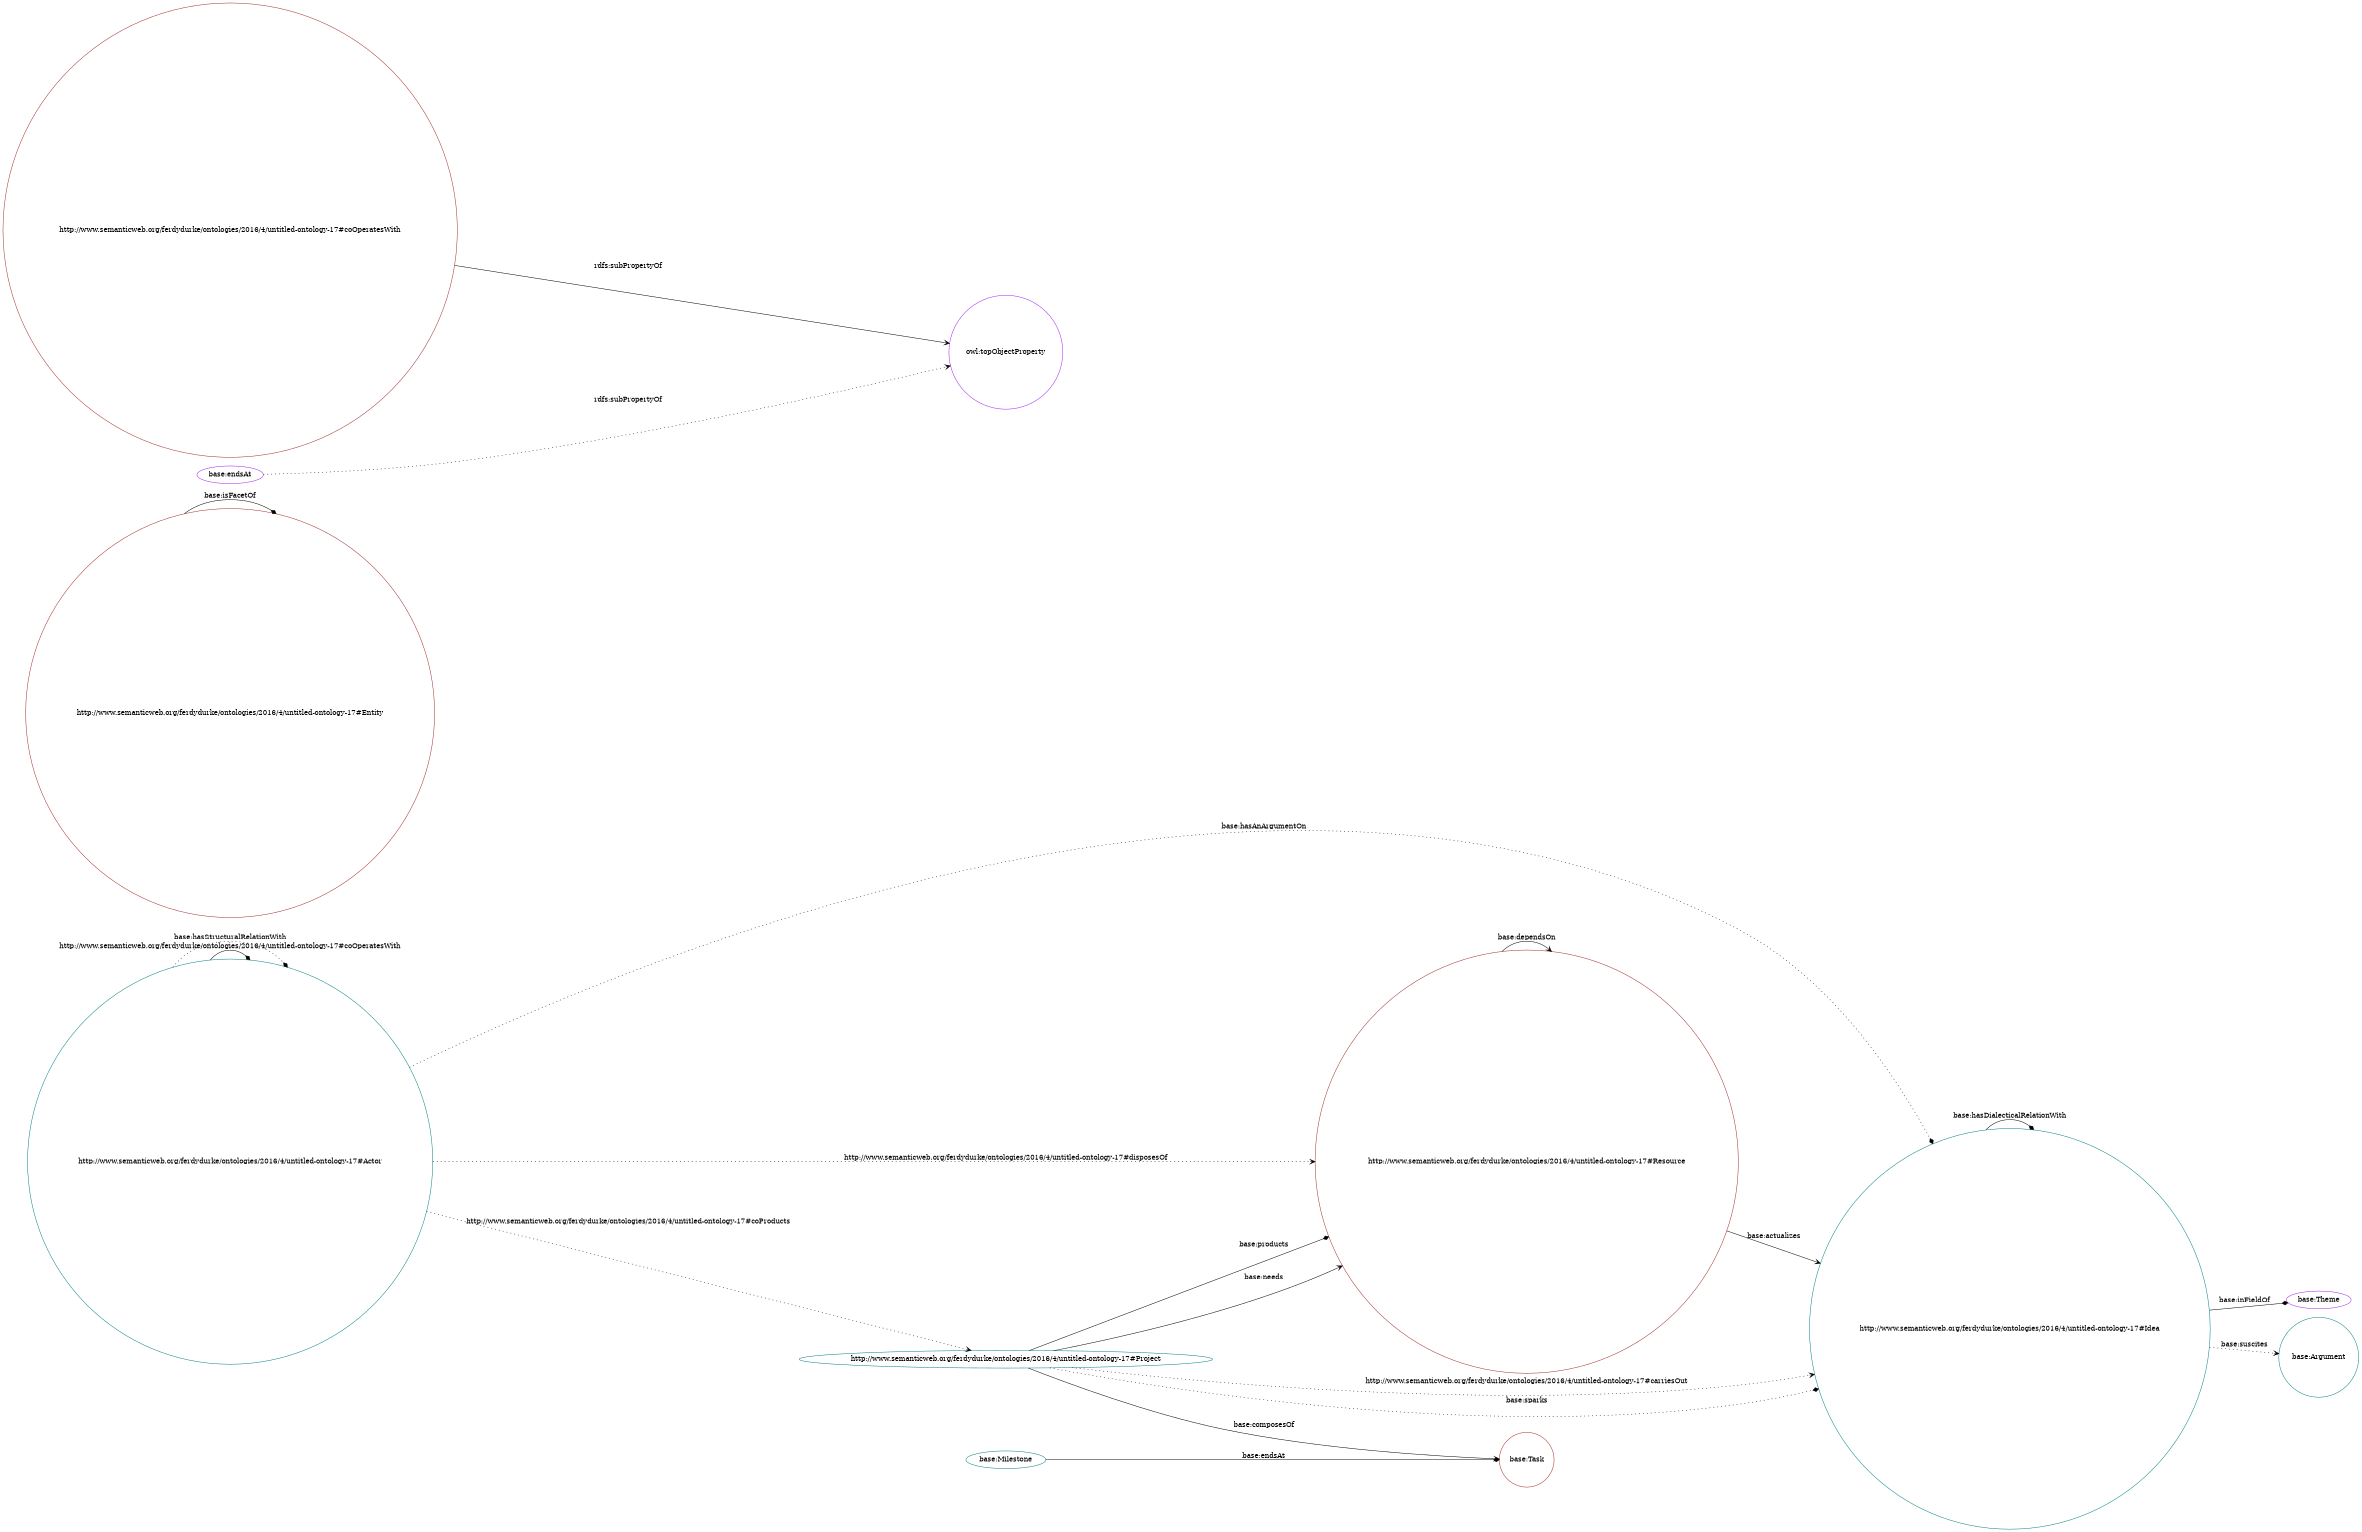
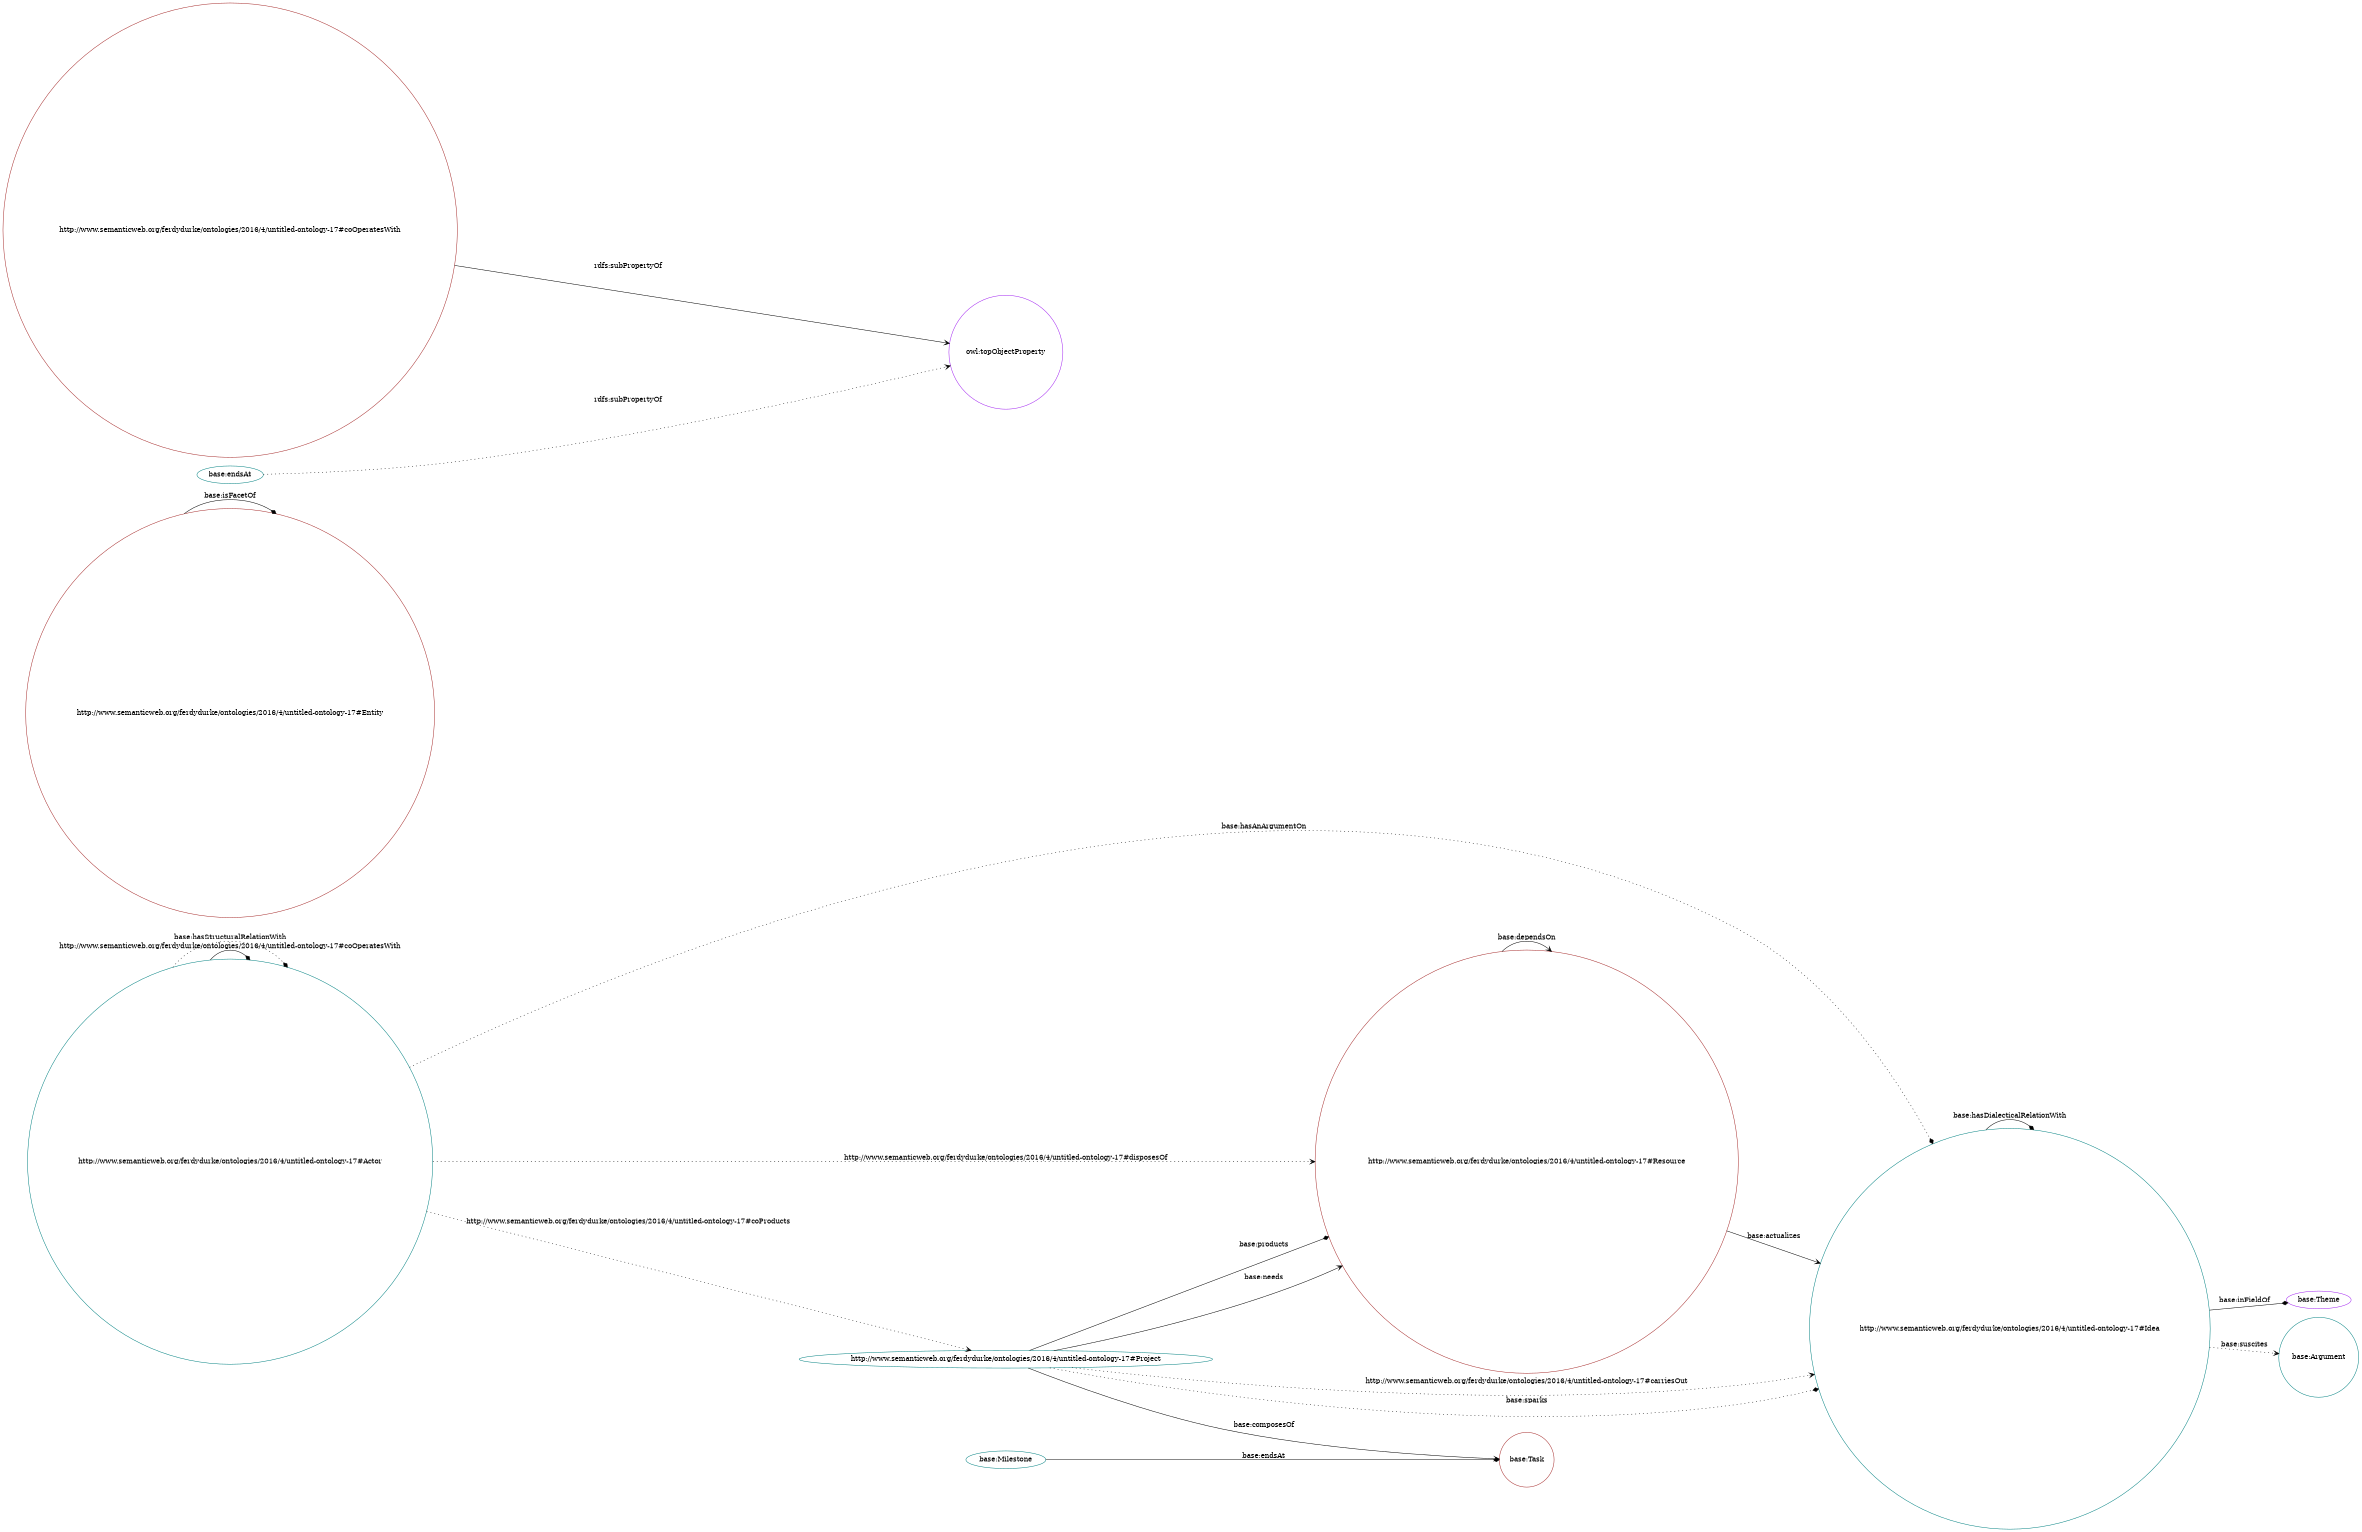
(230, 475) -> (230, 475)
